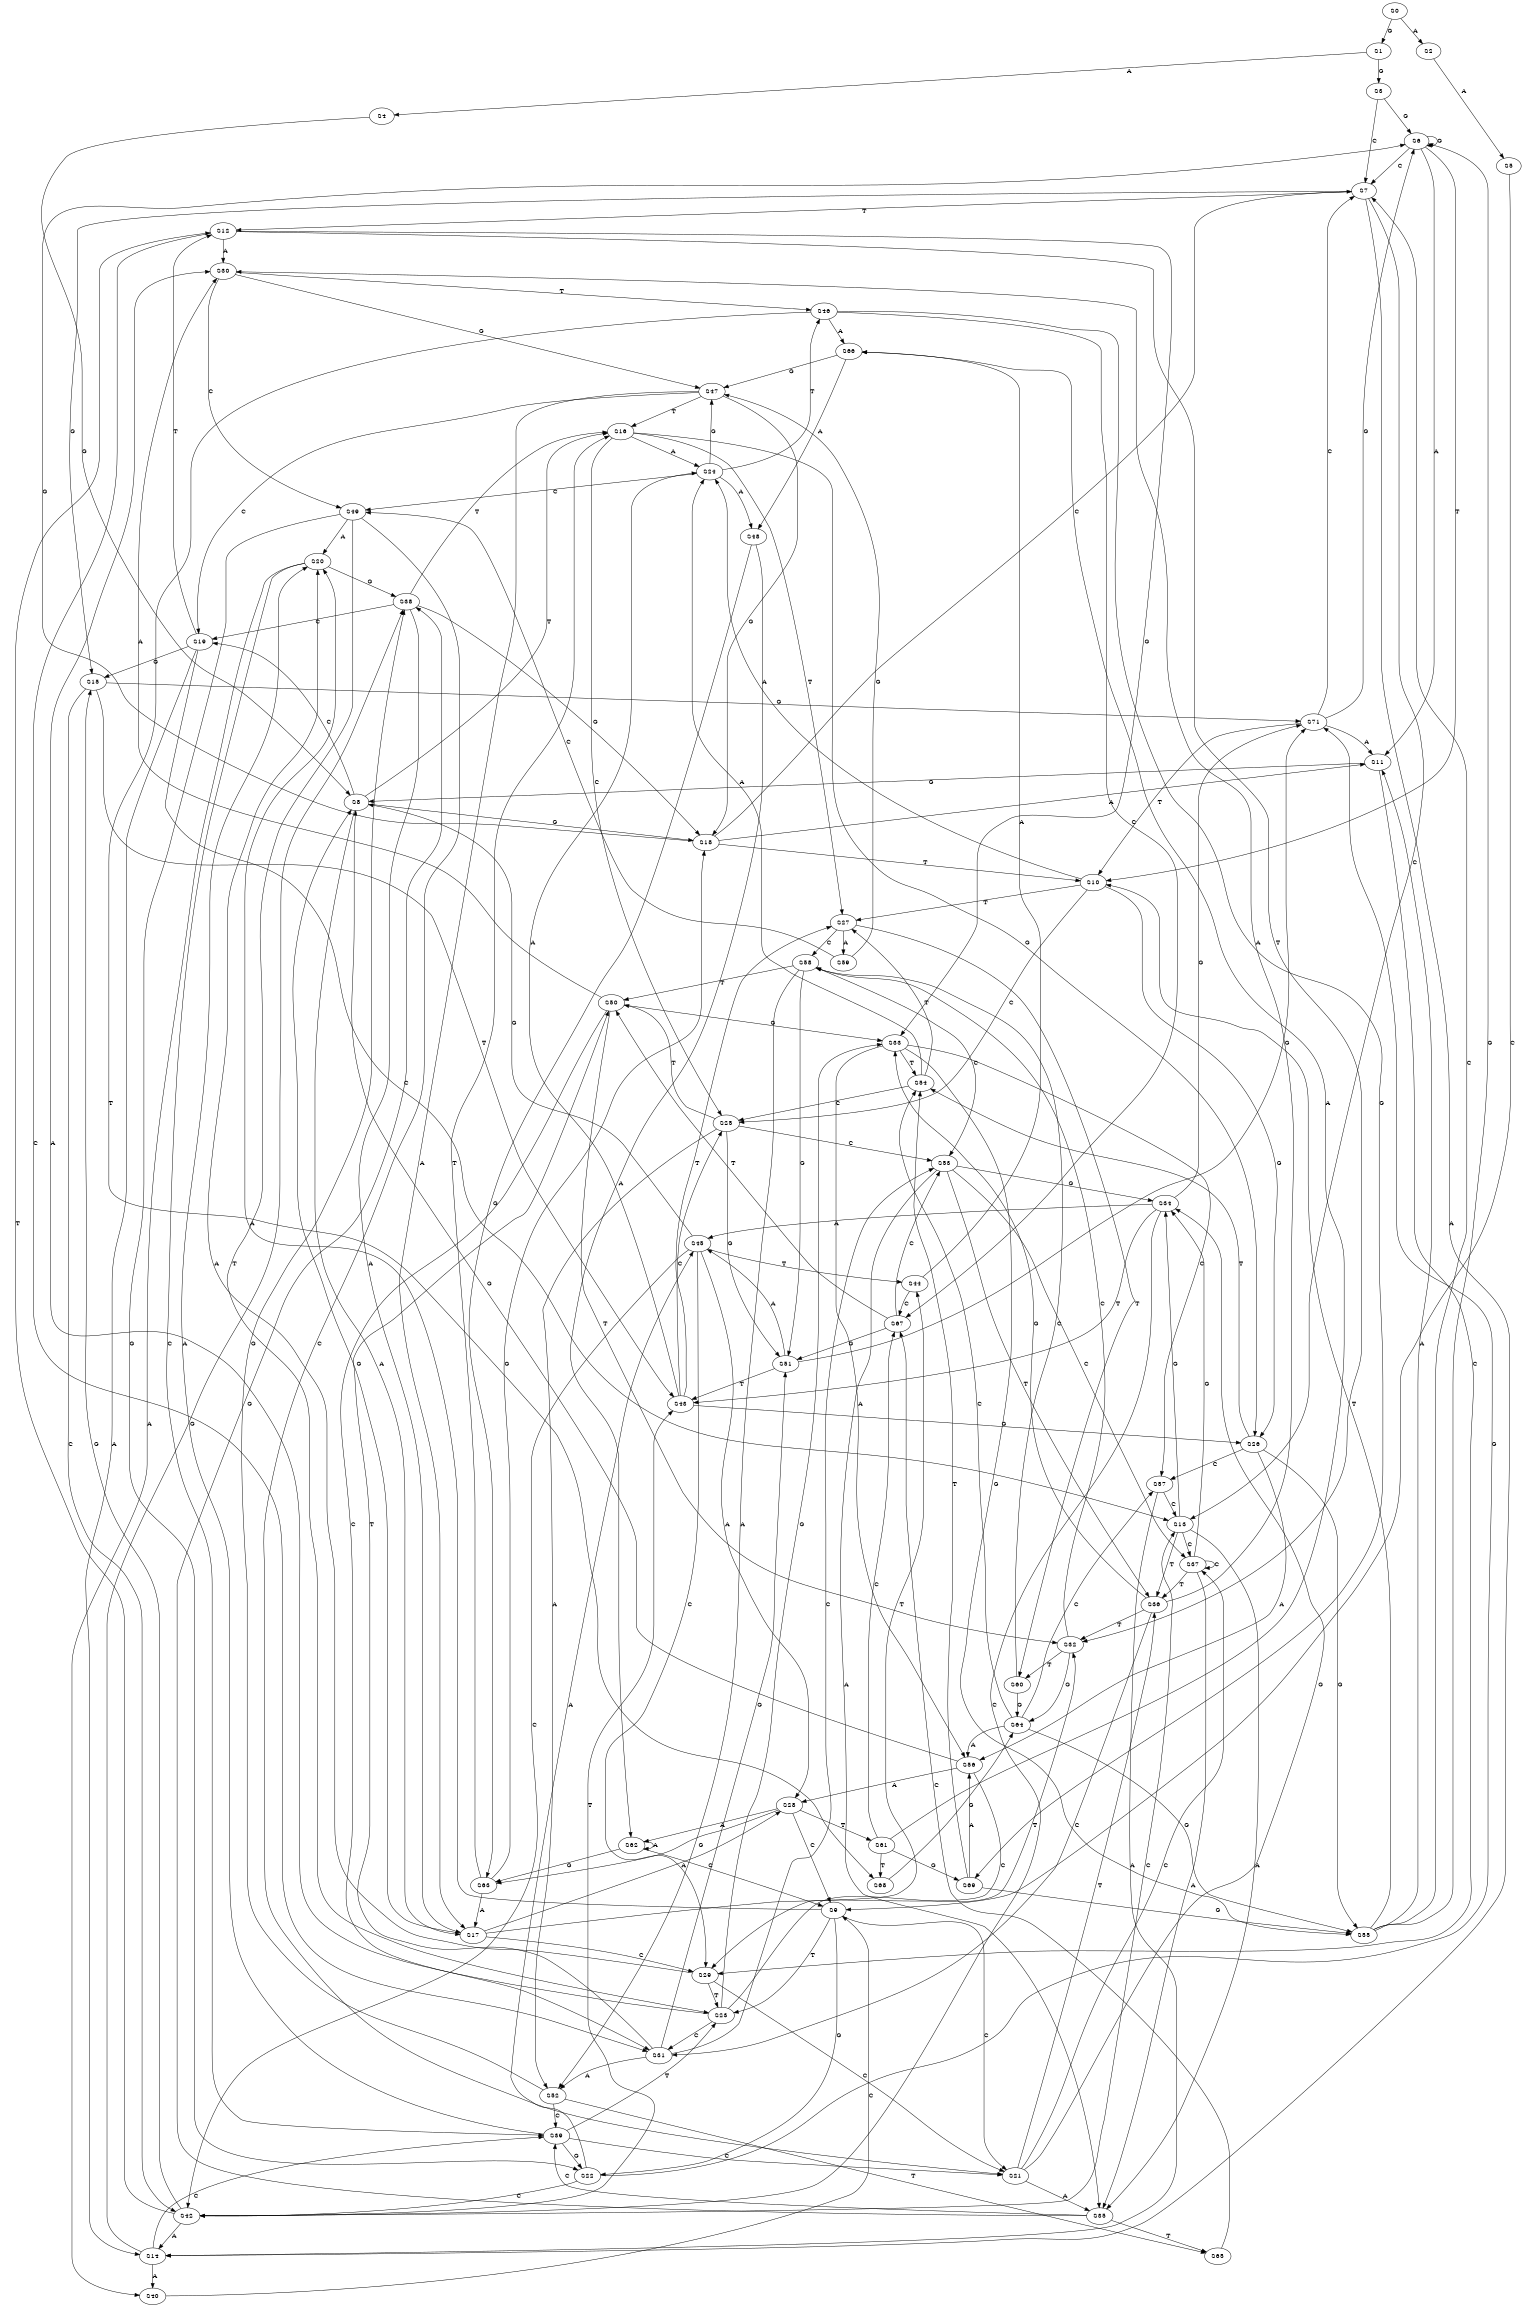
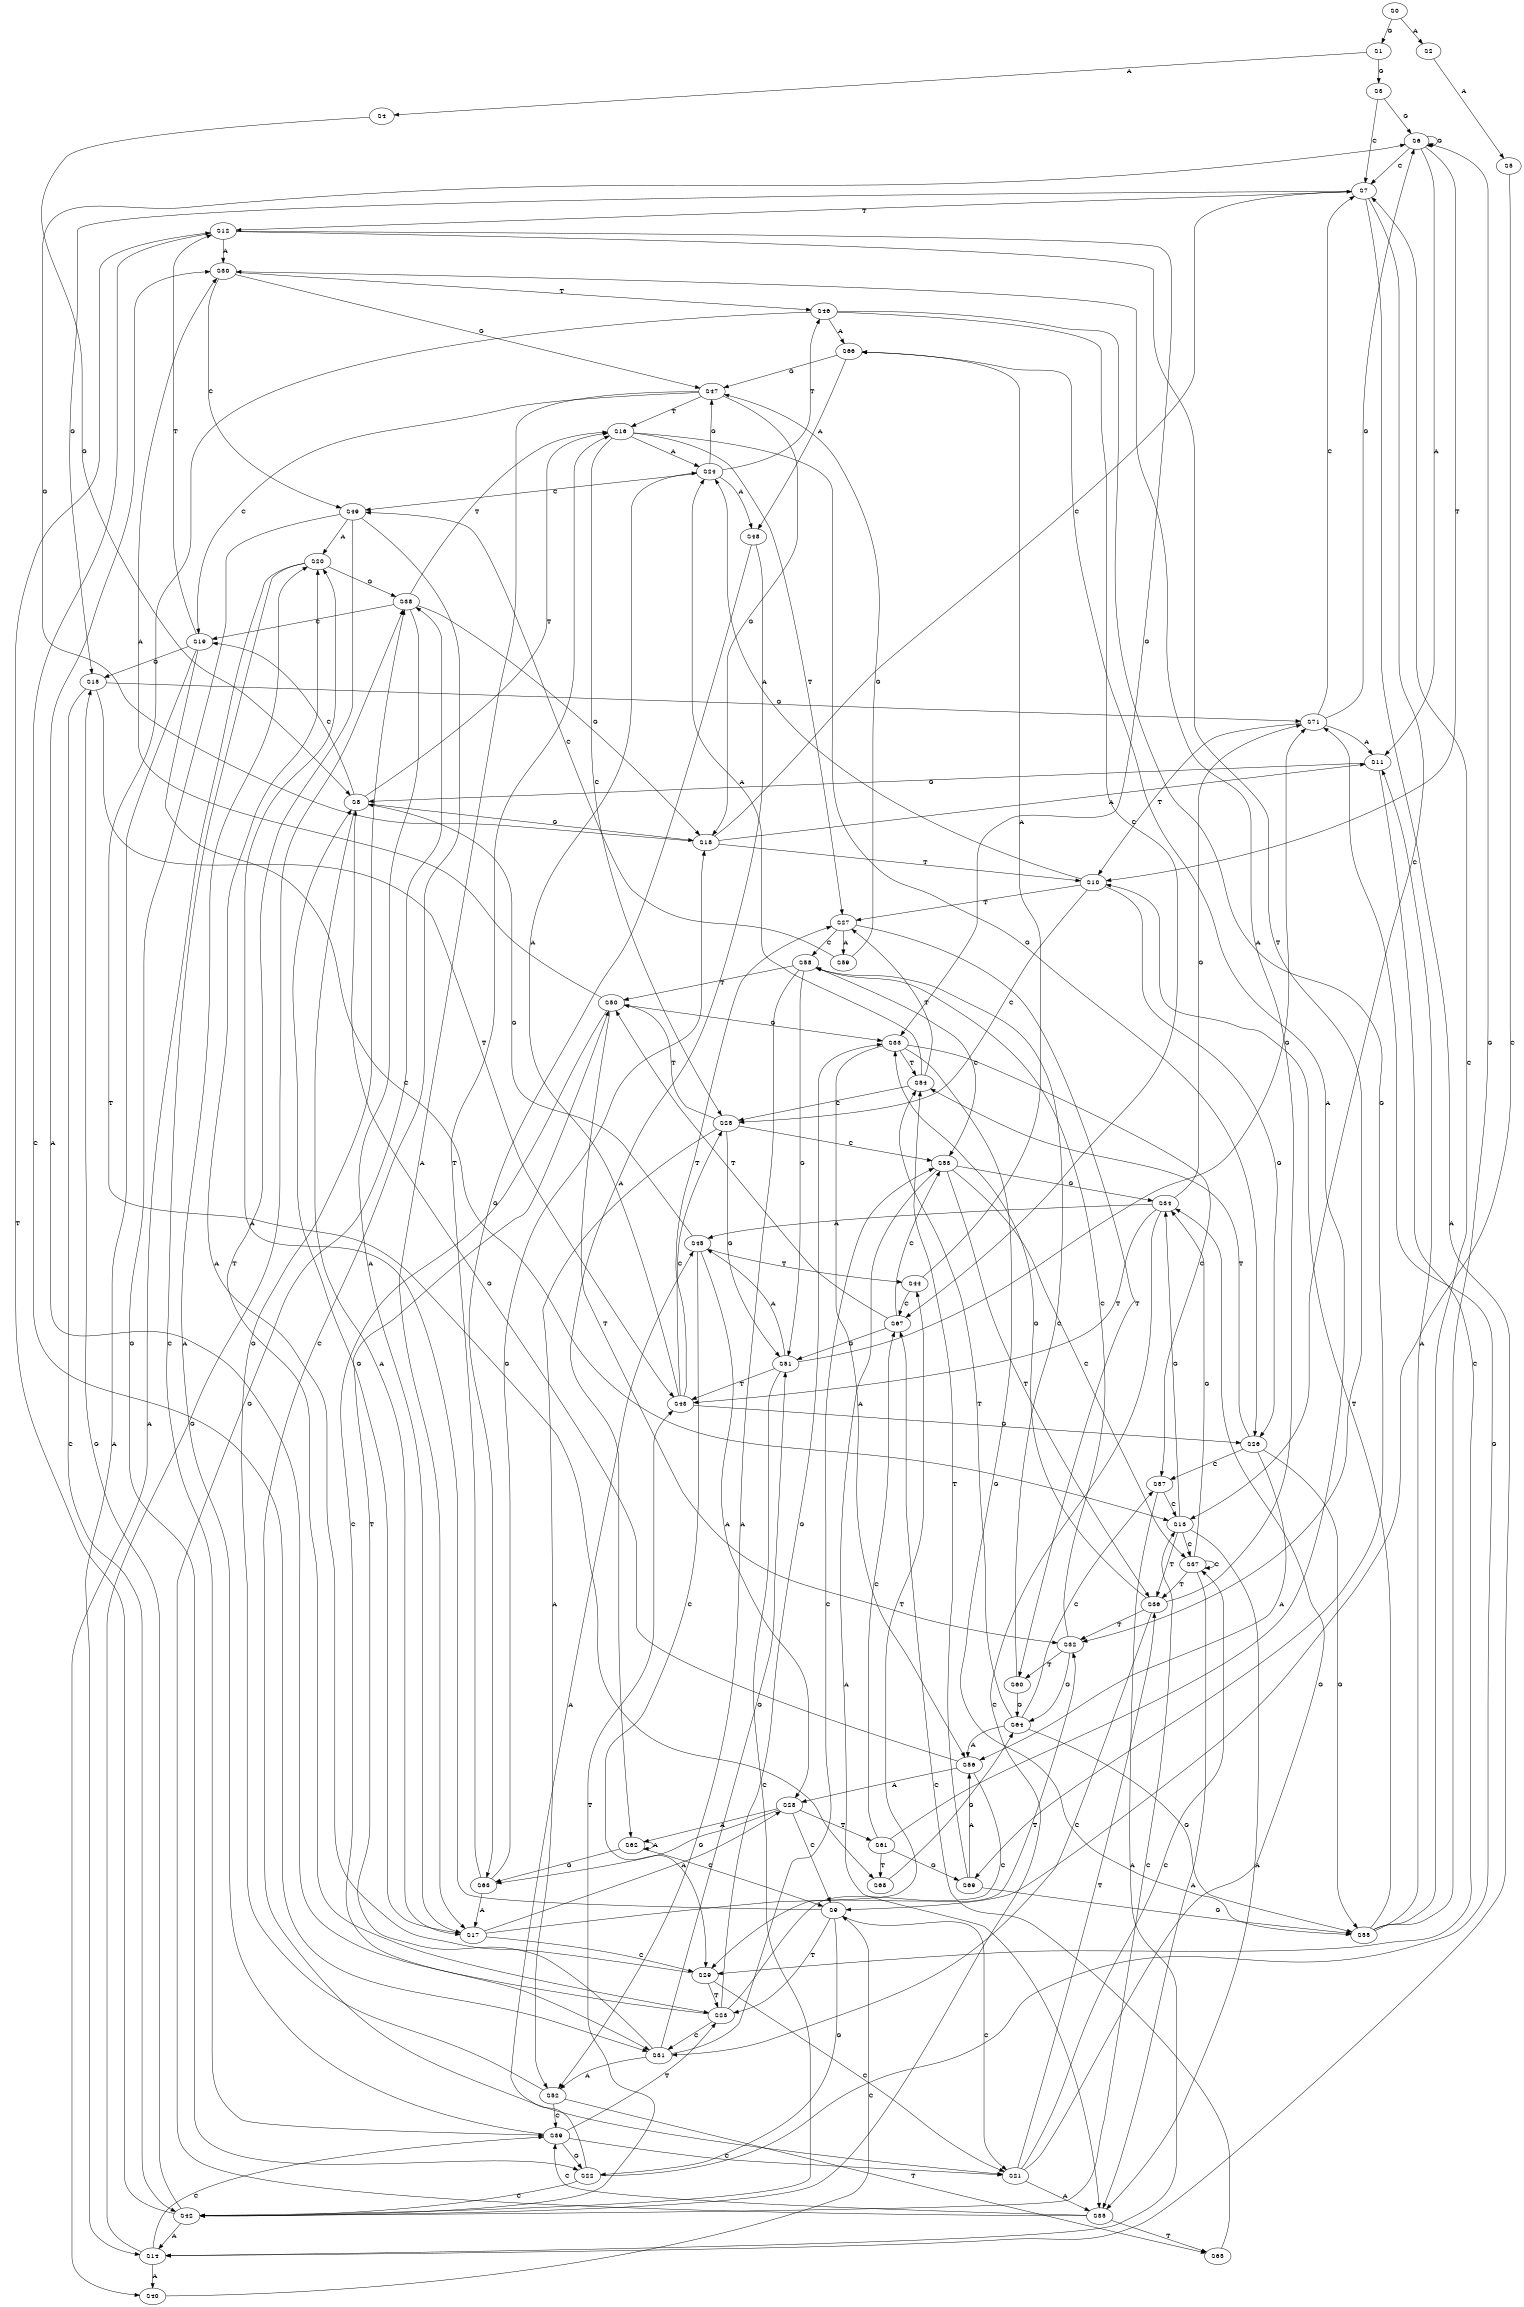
(980, 1404) -> (980, 1404)
(536, 1788) -> (810, 2072)
